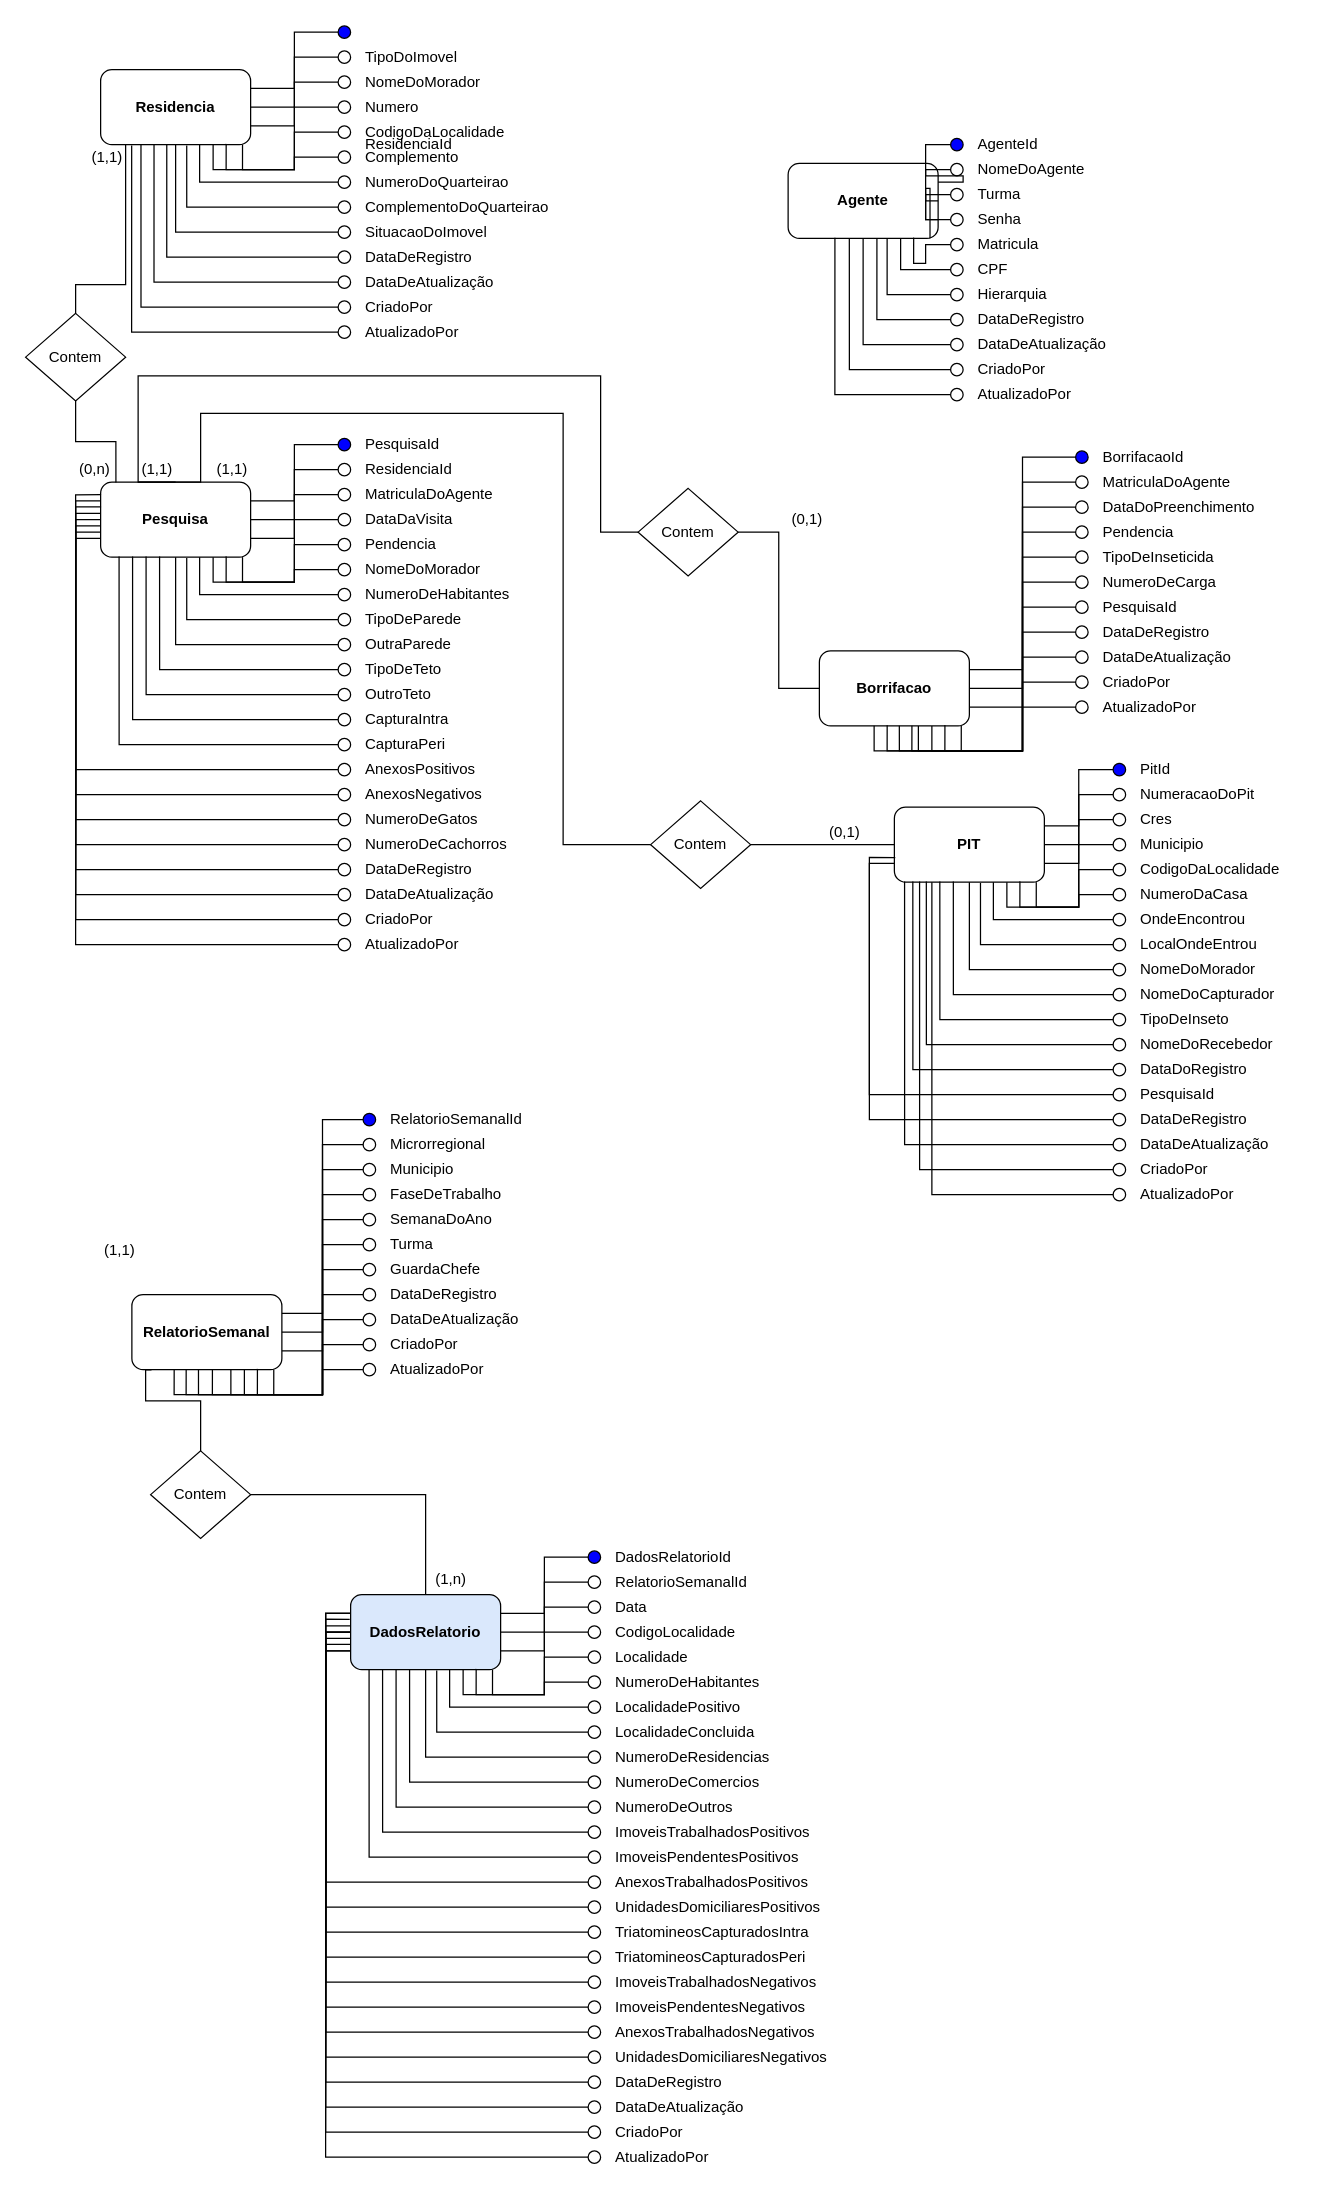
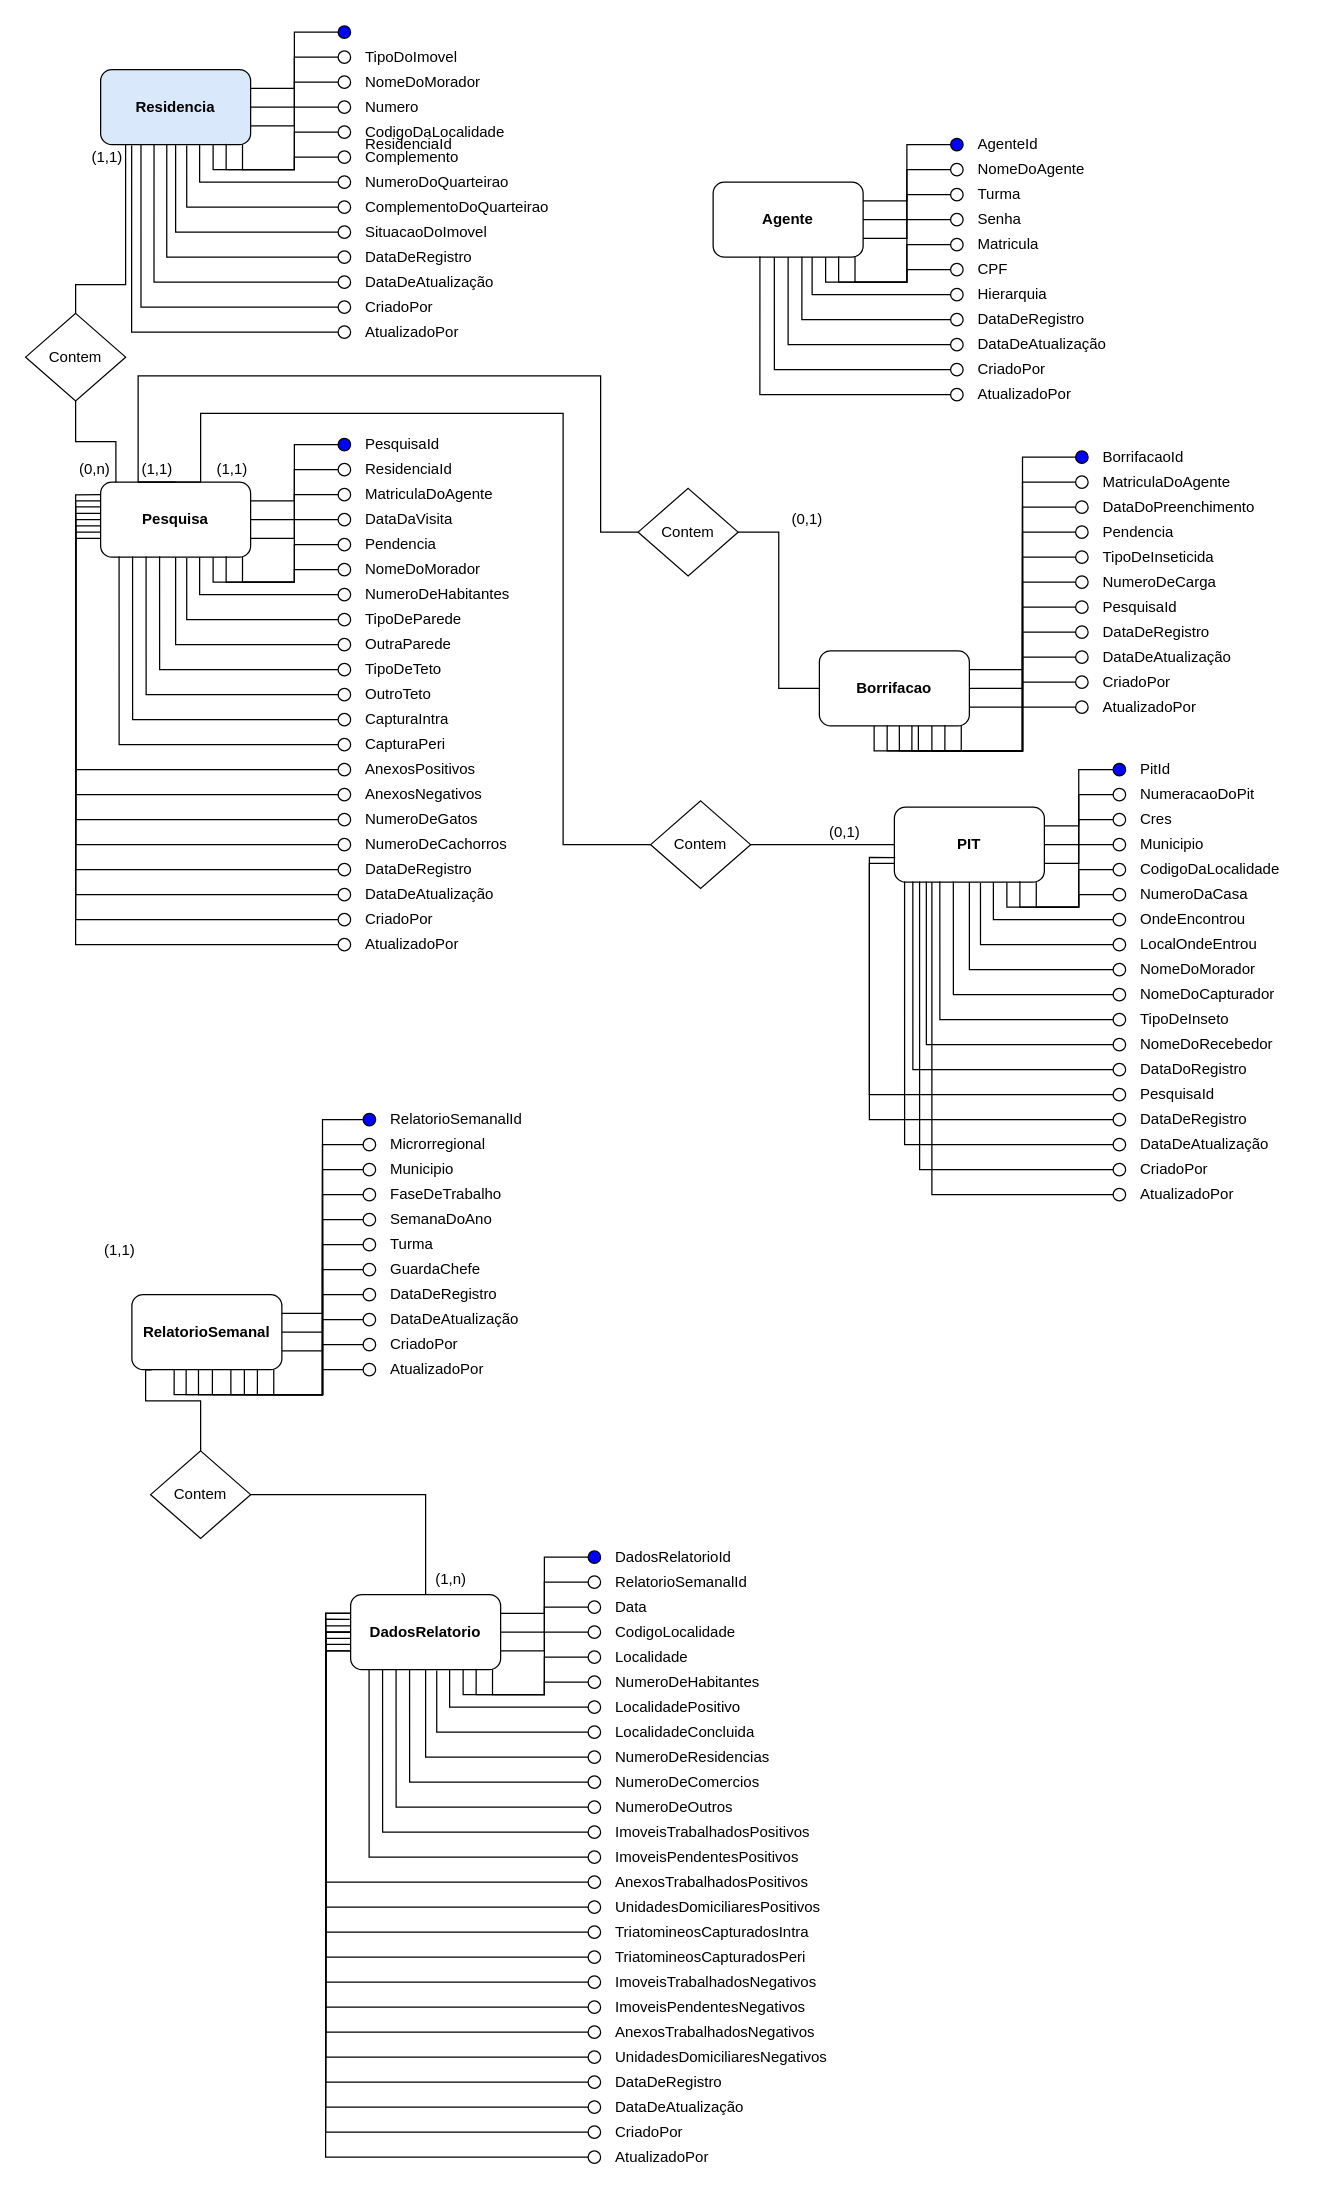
(176, 107) -> (176, 107)
(863, 201) -> (788, 219)
(426, 1632) -> (426, 1632)
